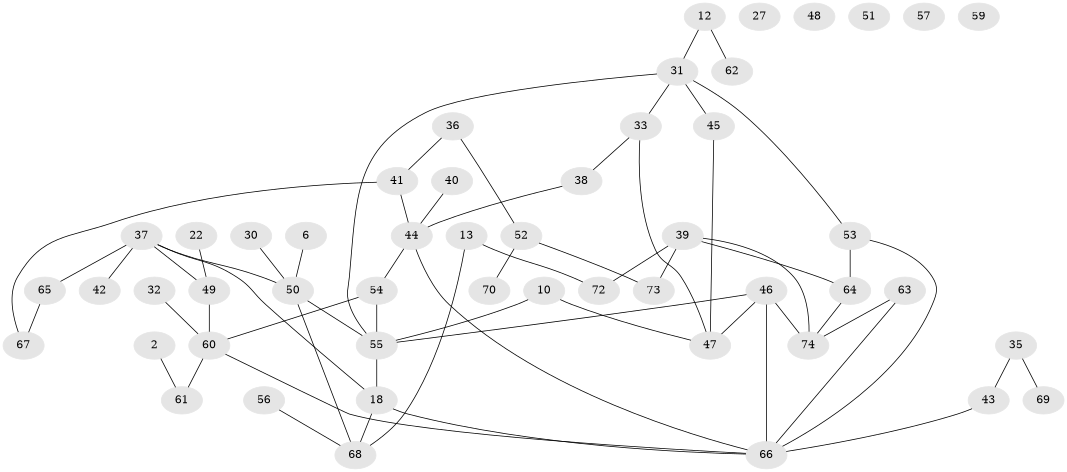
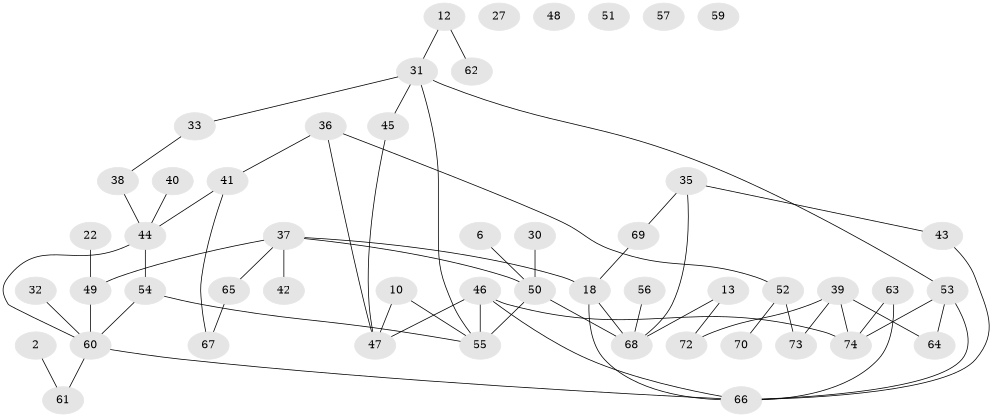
(653, 244) -> (348, 231)
none -> (683, 271)
(829, 318) -> (899, 318)
(377, 373) -> (614, 263)
(561, 380) -> (18, 268)
